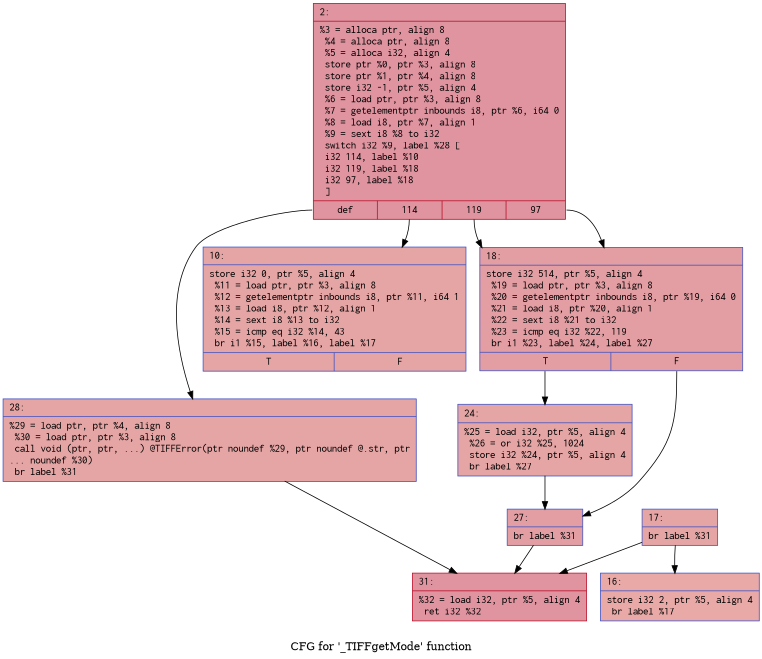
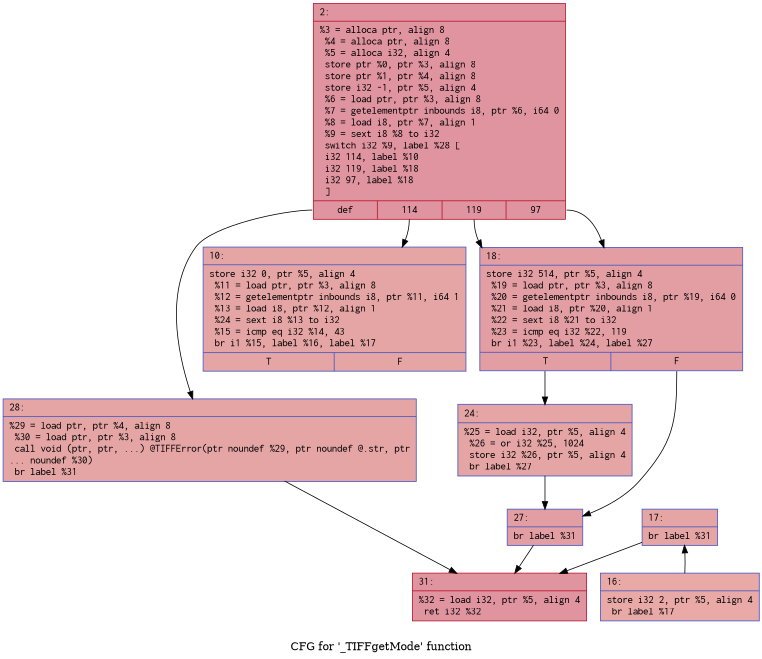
(274, 320) -> (274, 320)
(545, 455) -> (545, 455)
(675, 555) -> (685, 563)
